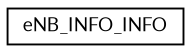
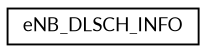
(96, 26) -> (103, 26)
